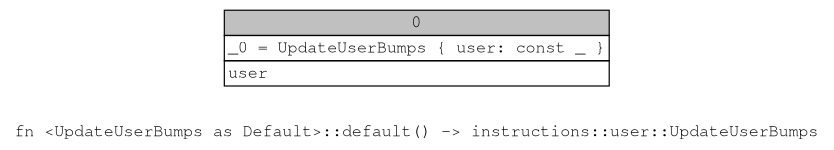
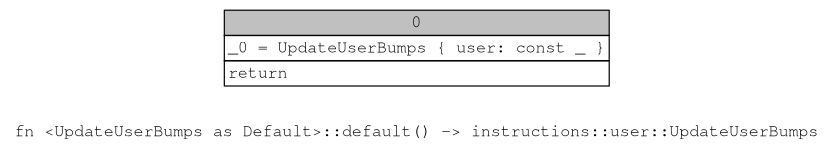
(248, 73) -> (258, 73)
